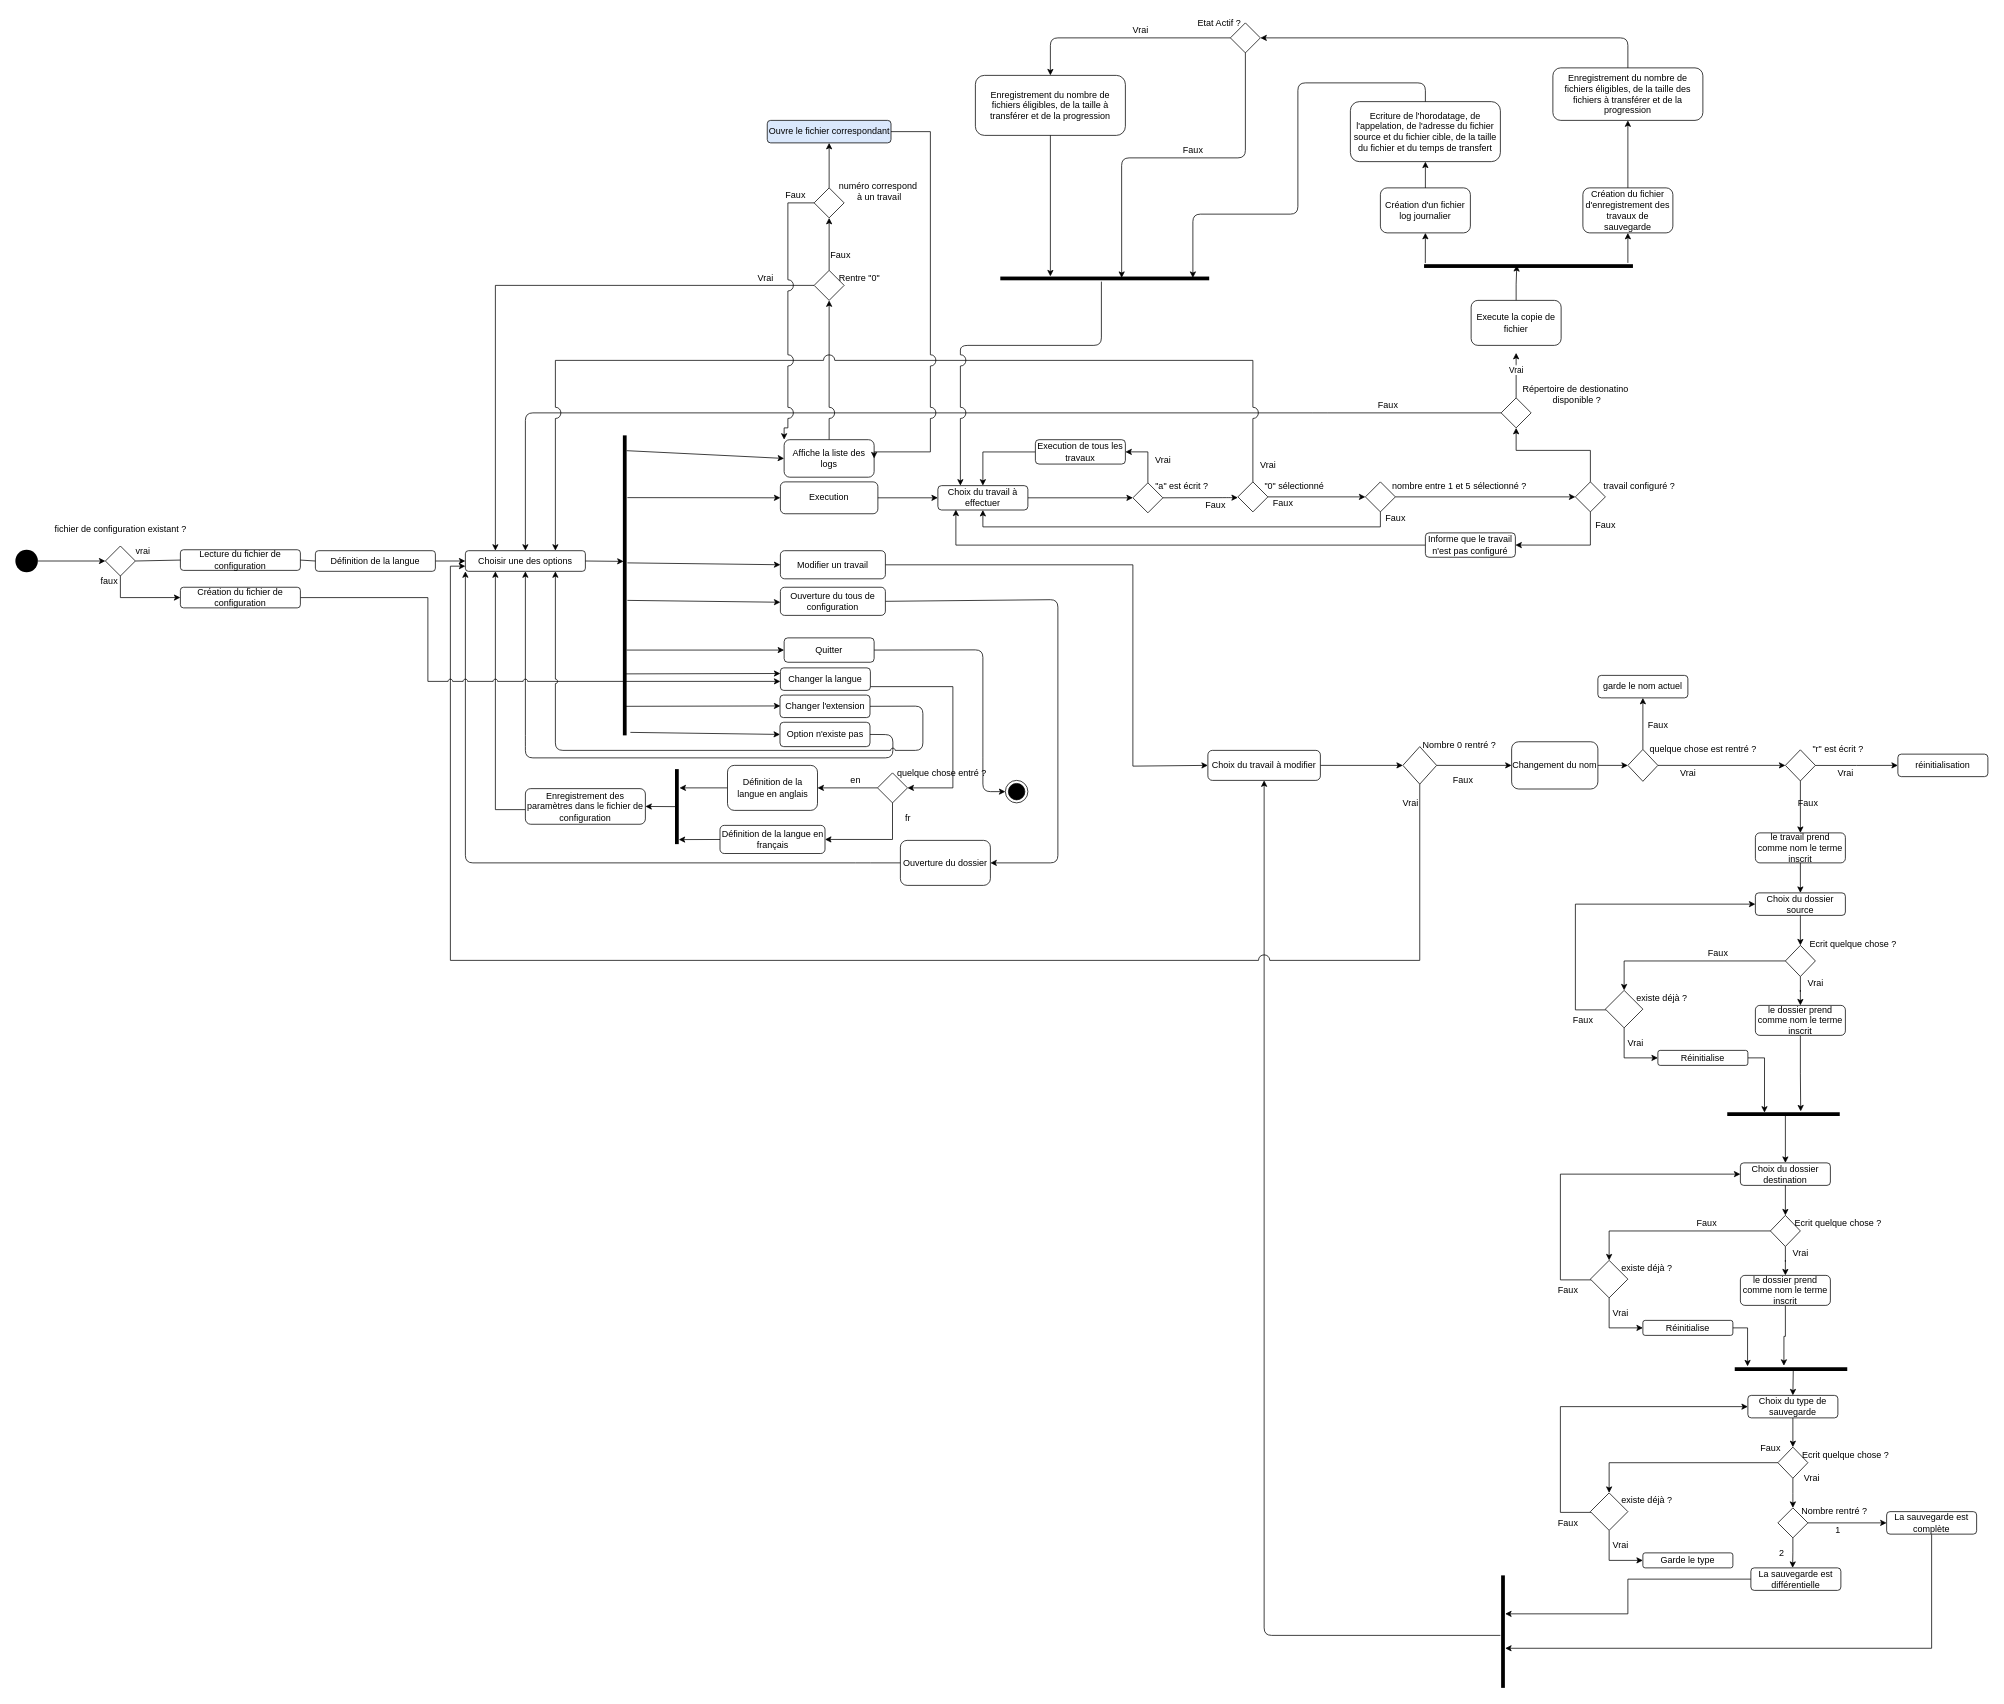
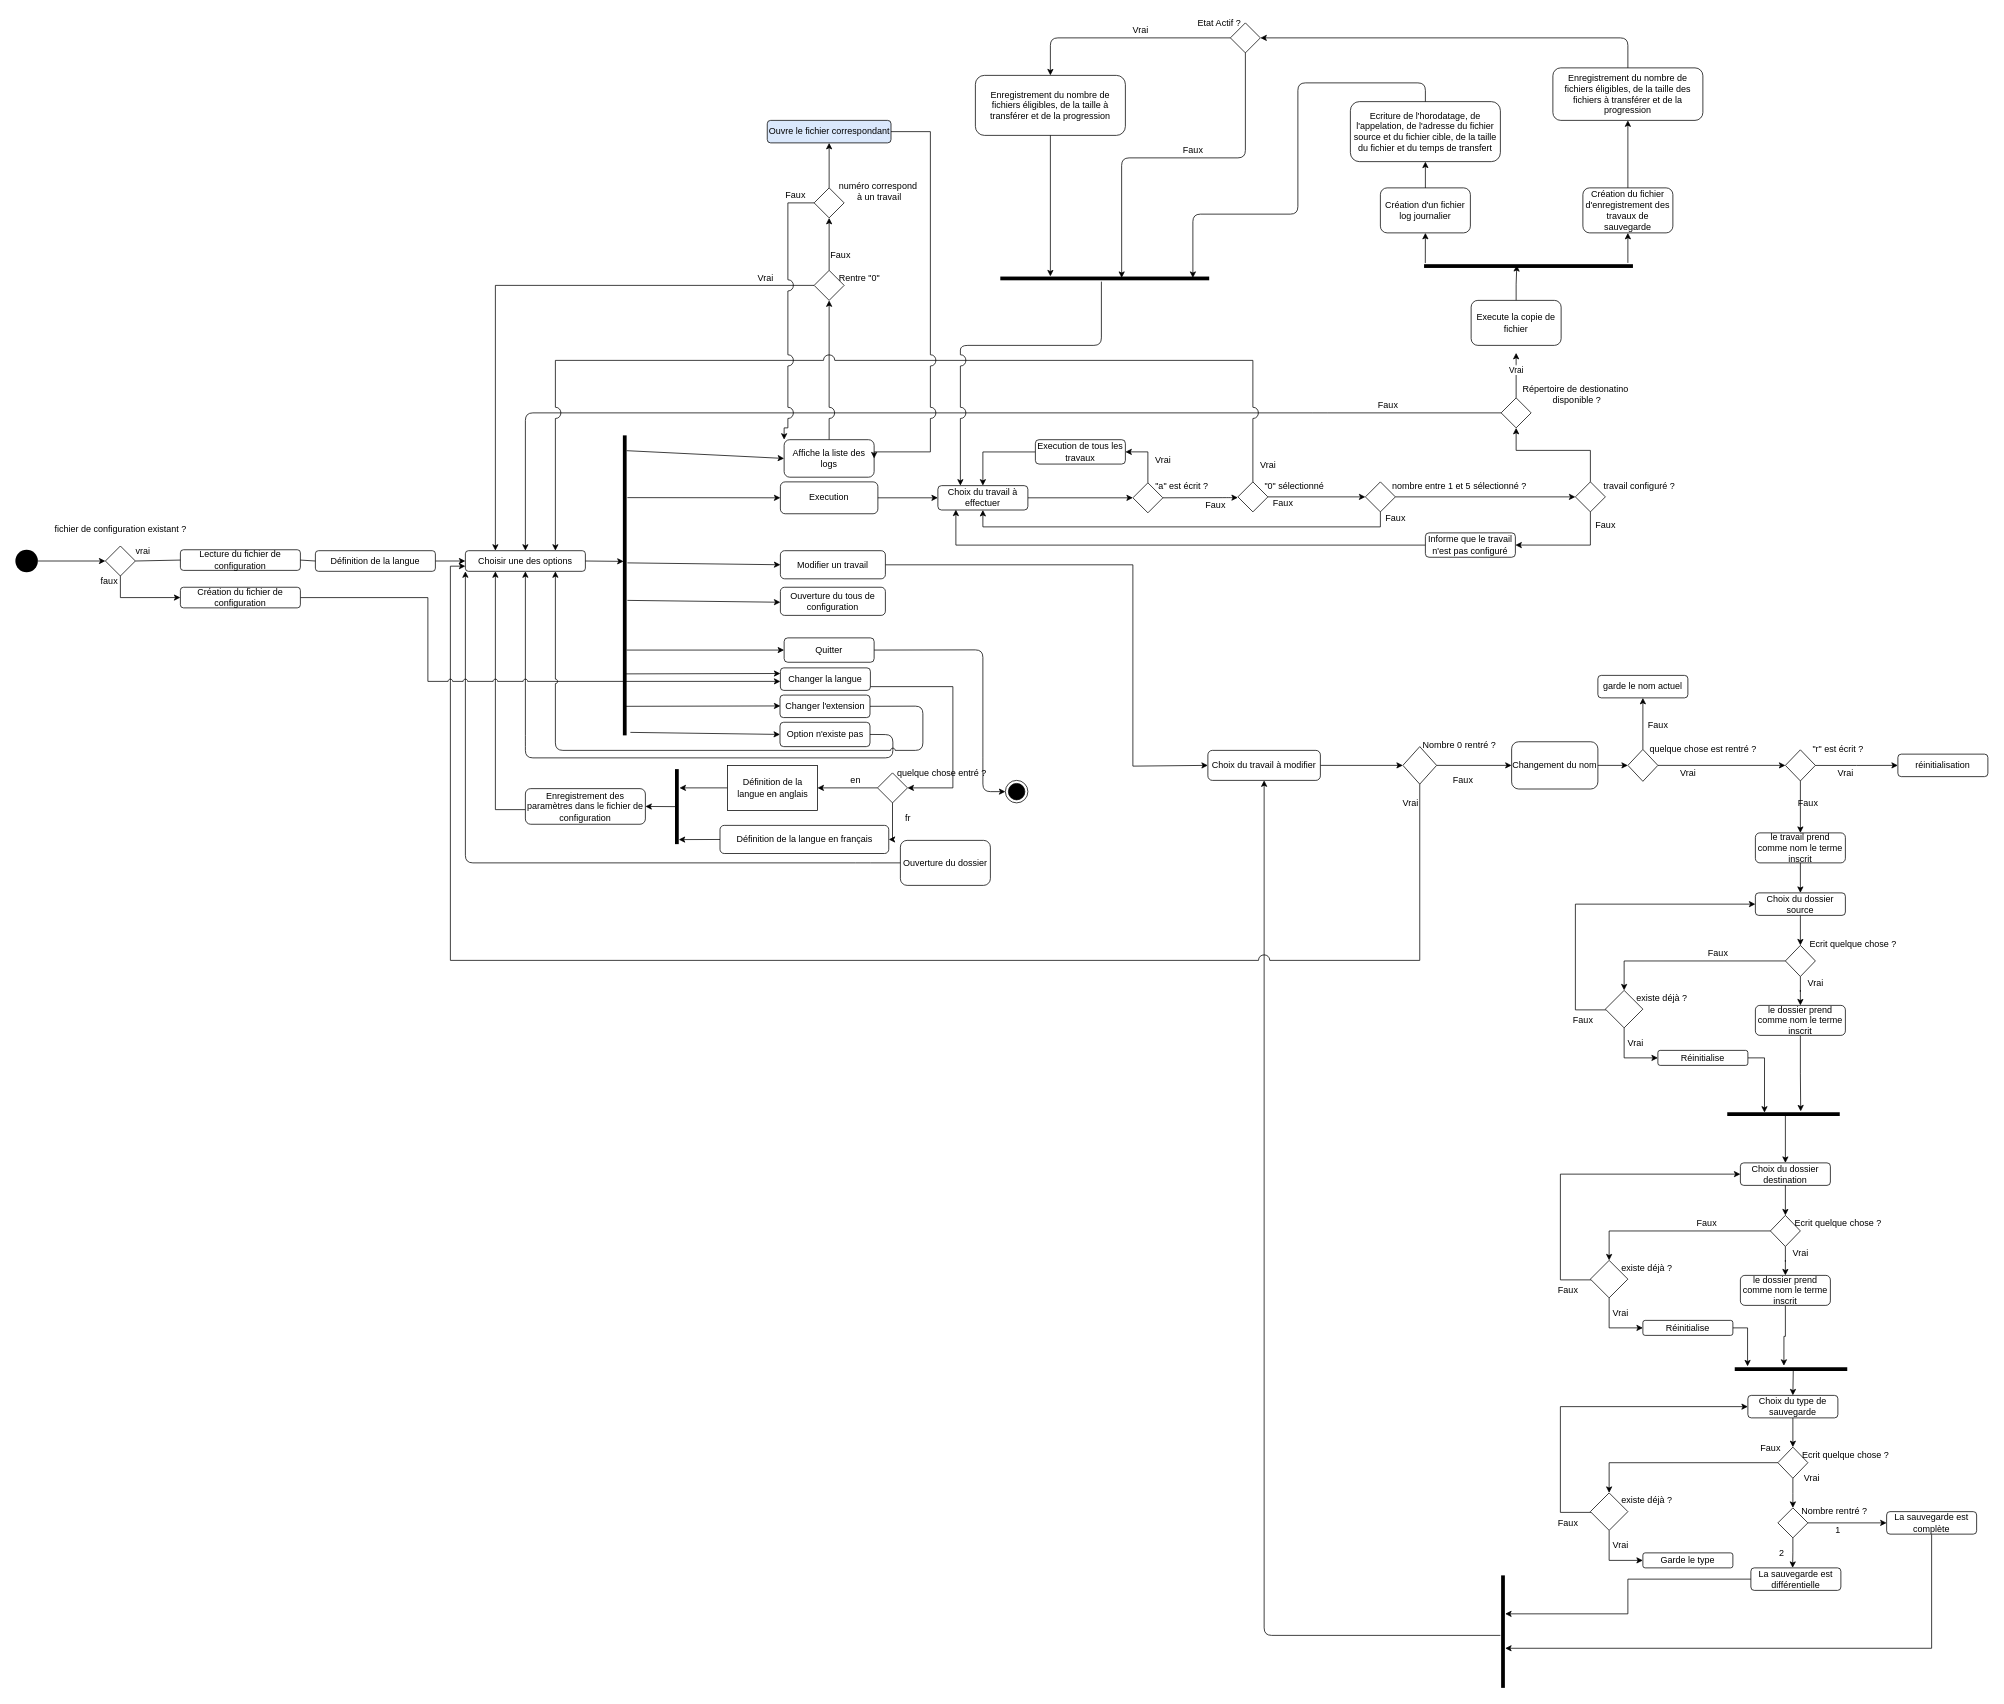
(967, 601) -> none
(773, 788) -> (773, 788)
(773, 839) -> (804, 839)
